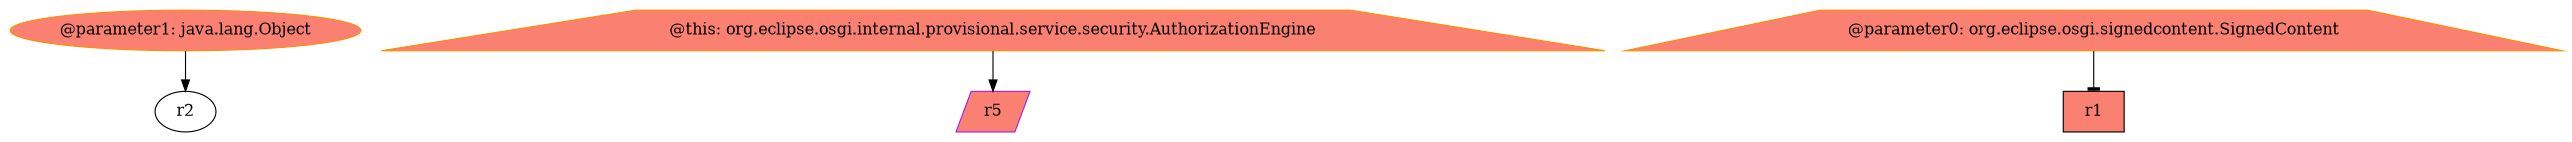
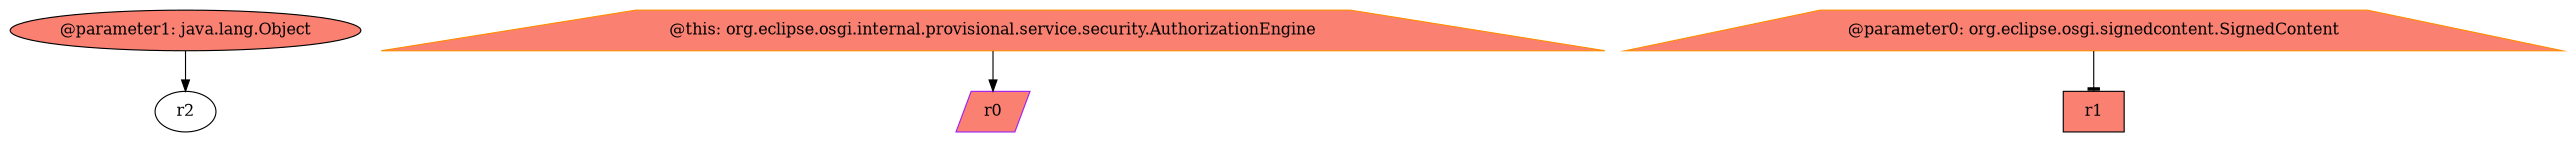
(186, 30) -> (186, 30)
(993, 112) -> (993, 112)
